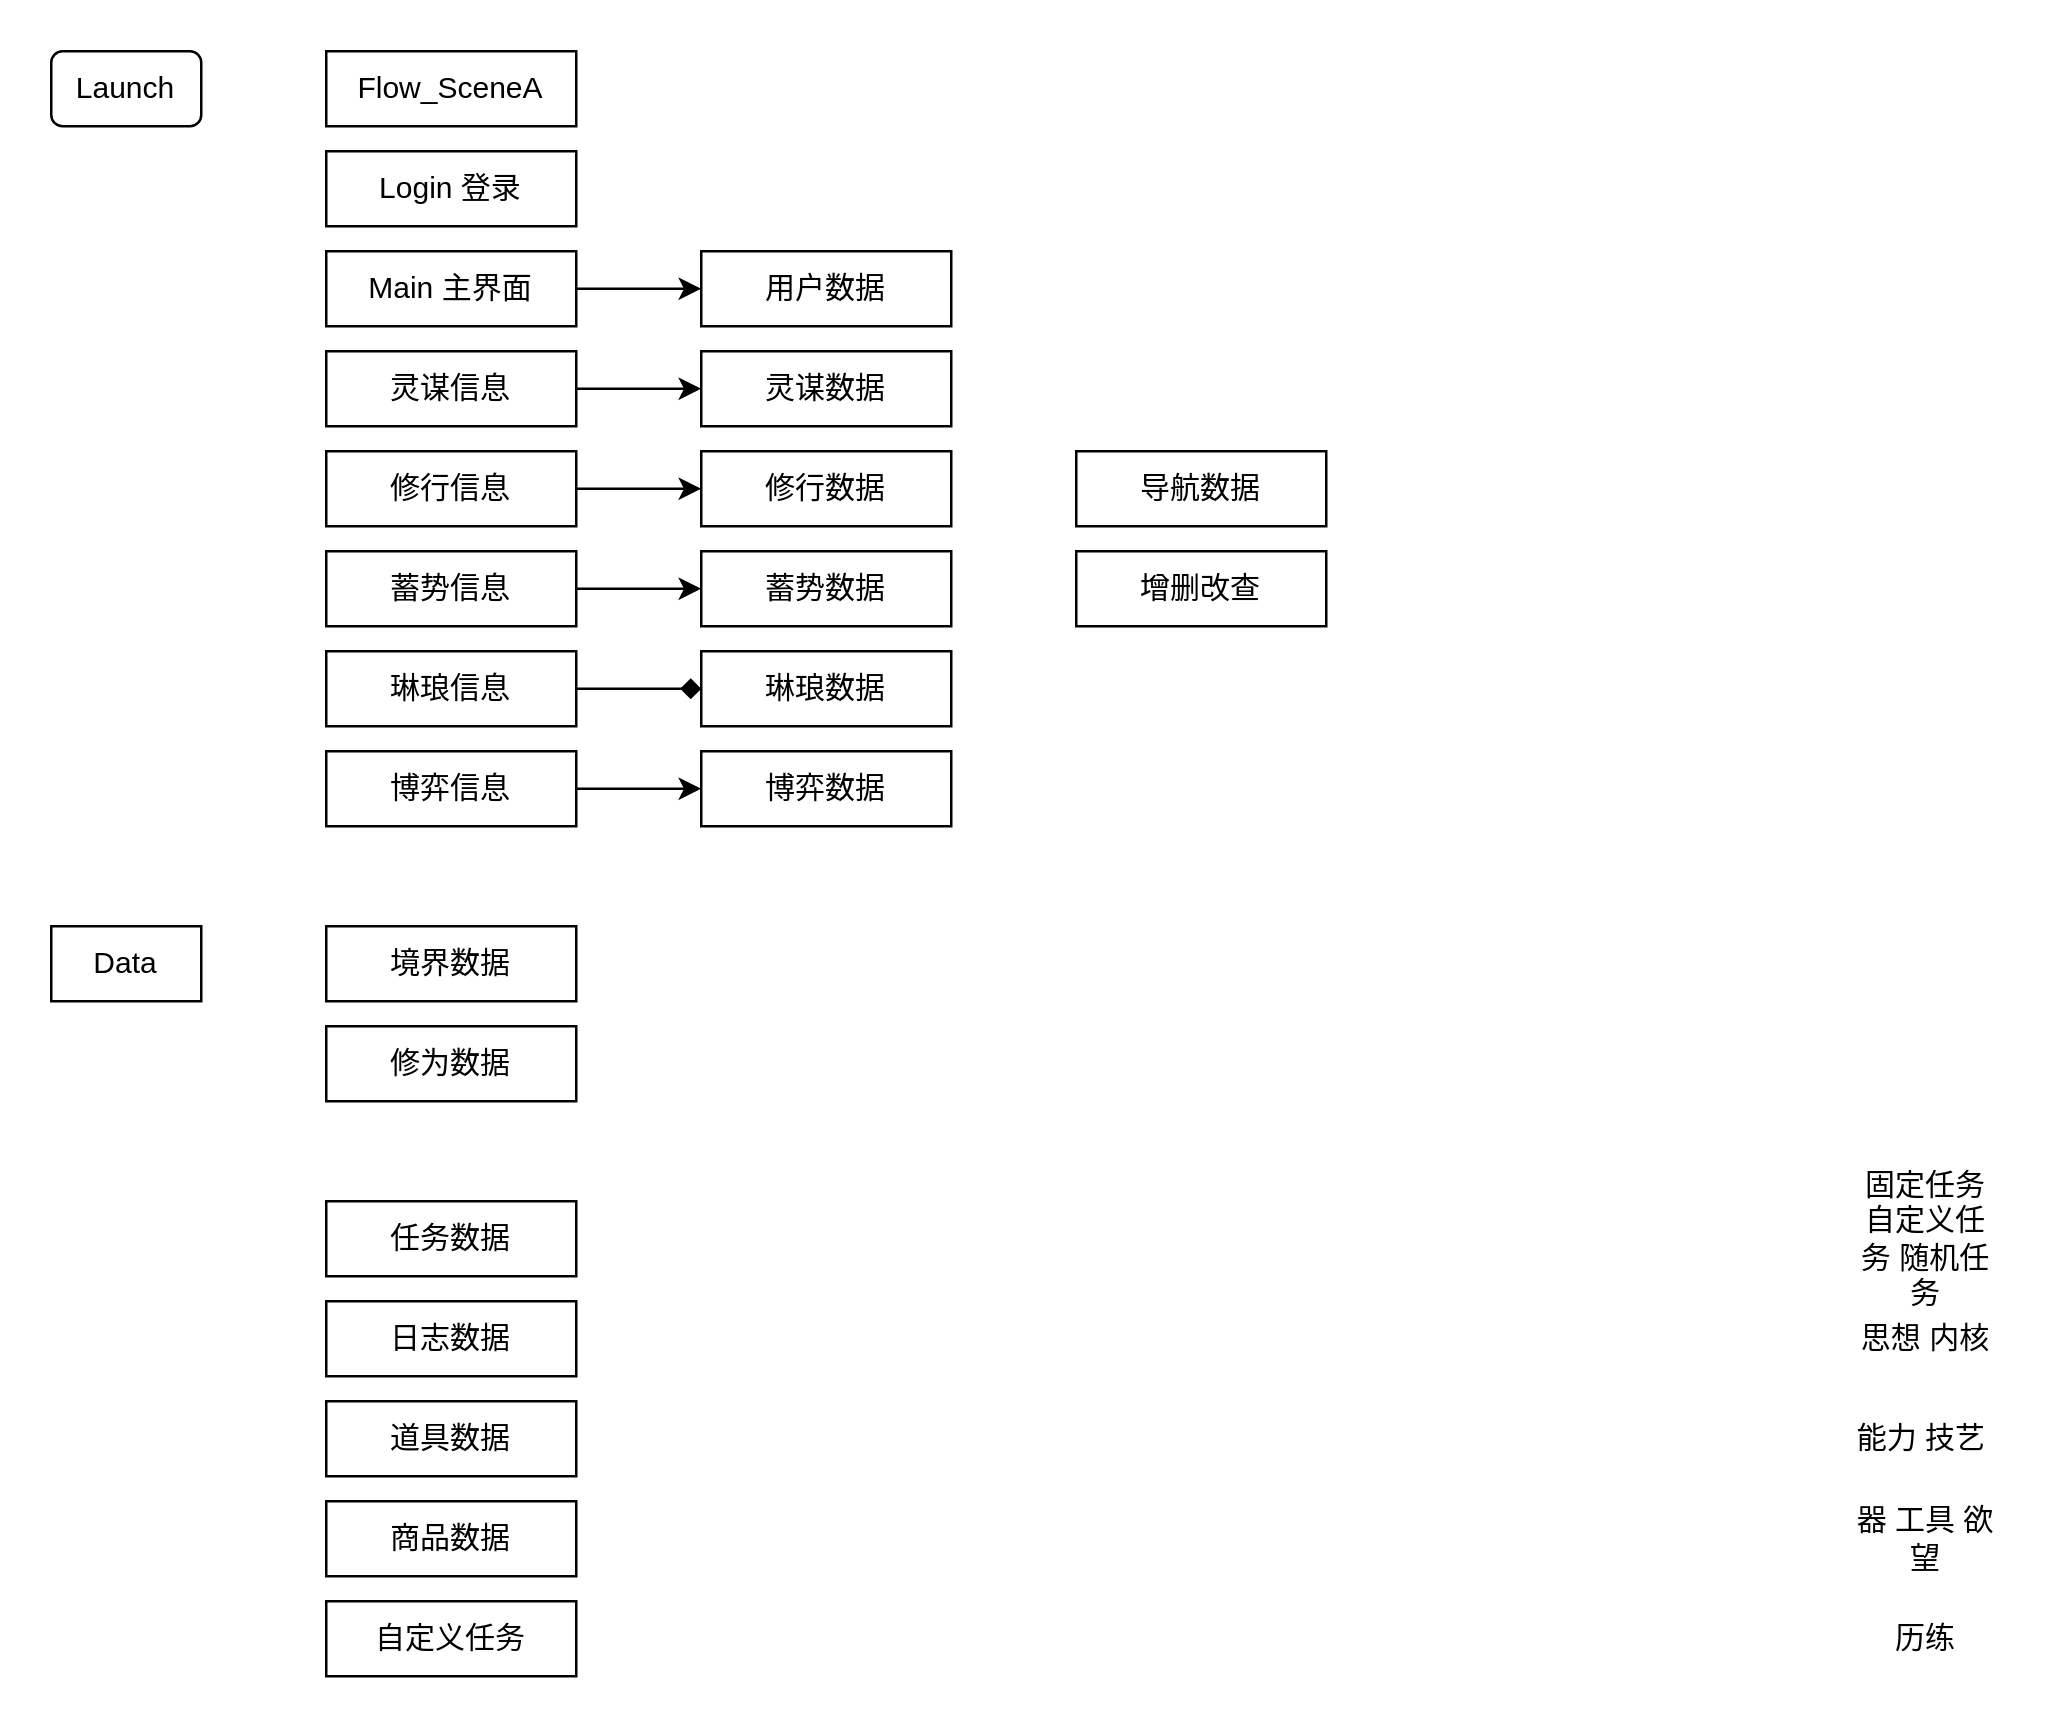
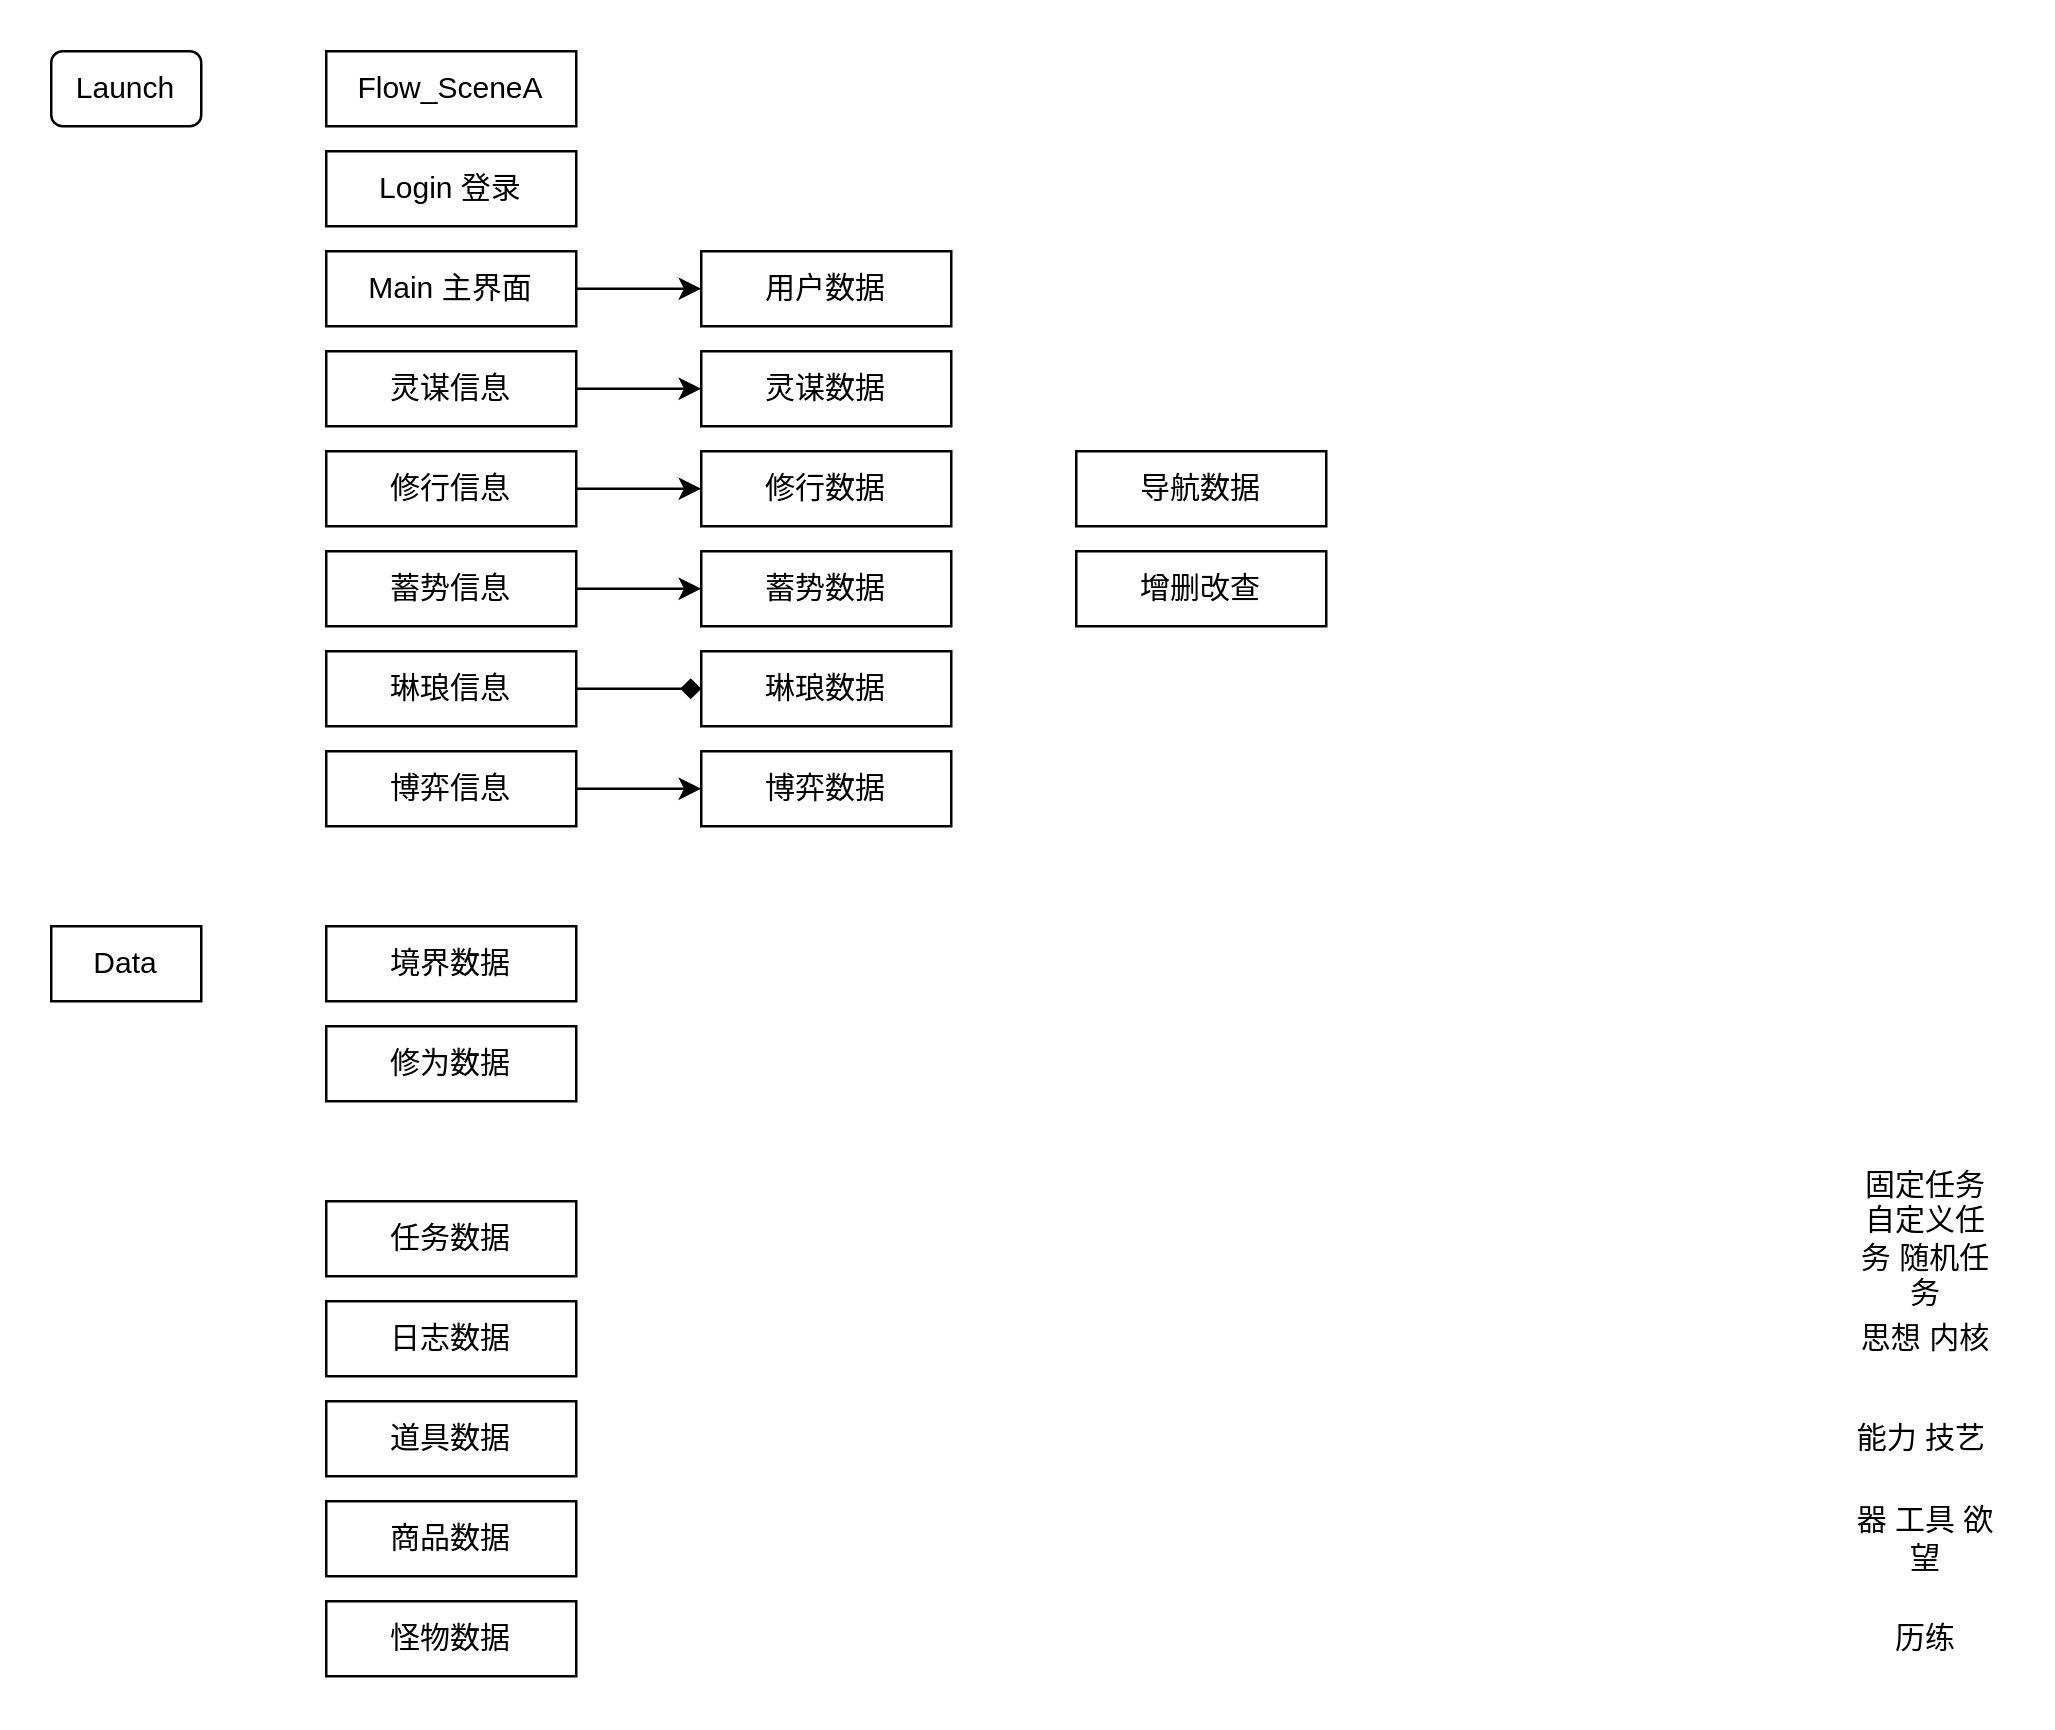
(451, 1639) -> (451, 1639)
